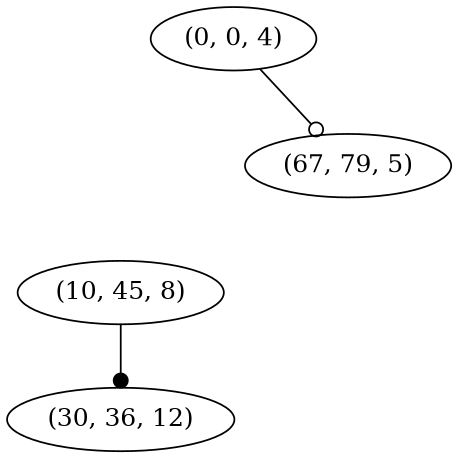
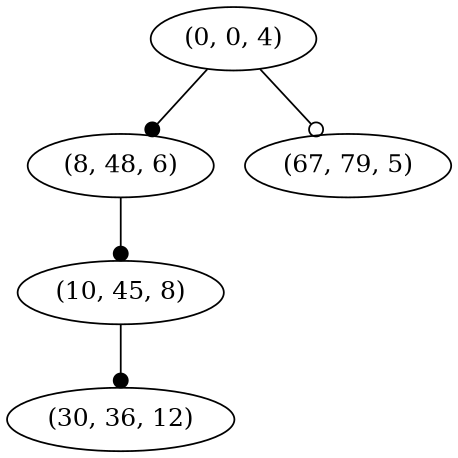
none -> (121, 166)
